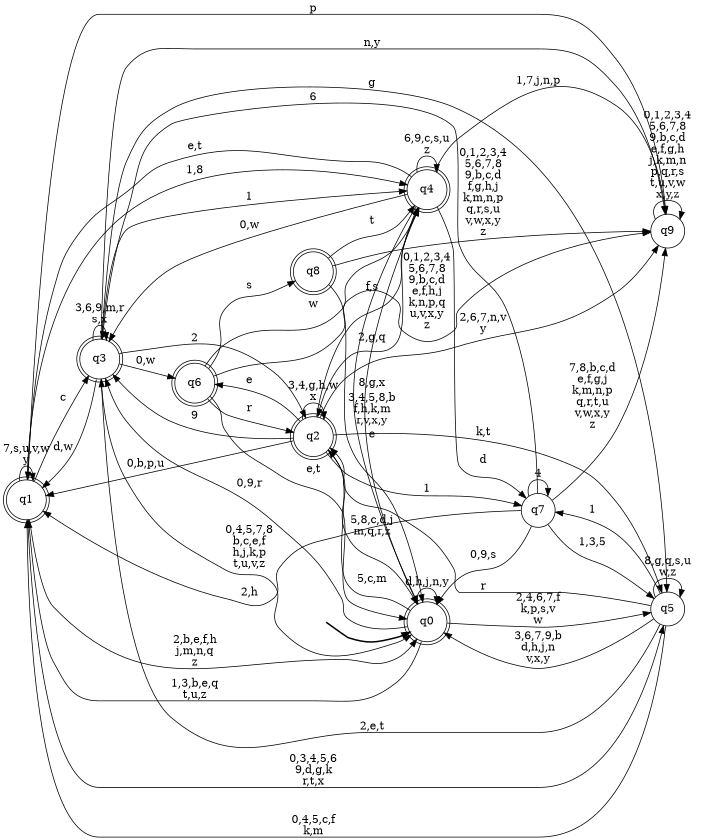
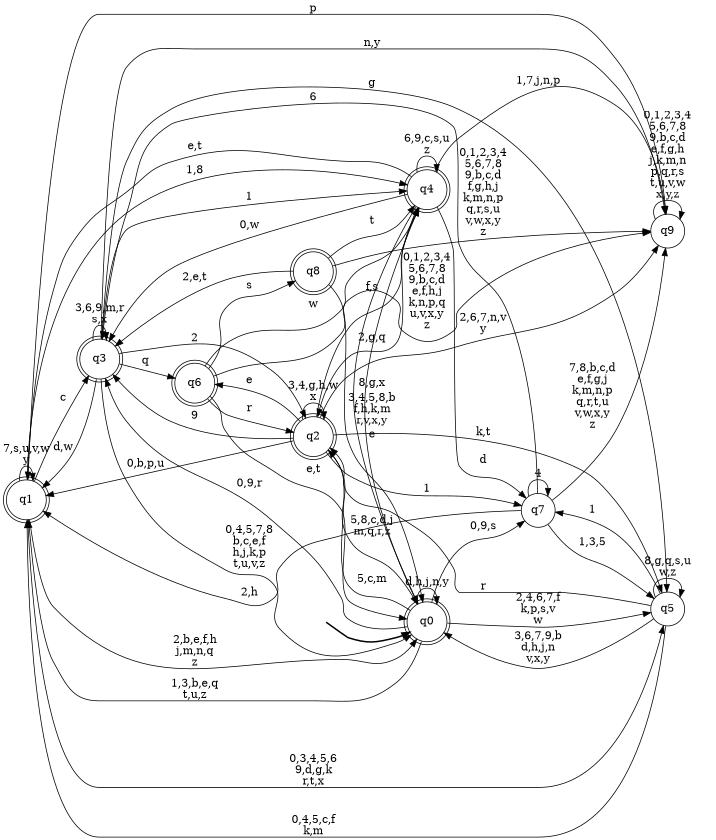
(145, 361) -> (145, 361)
(491, 569) -> (461, 548)
(266, 746) -> (201, 290)
